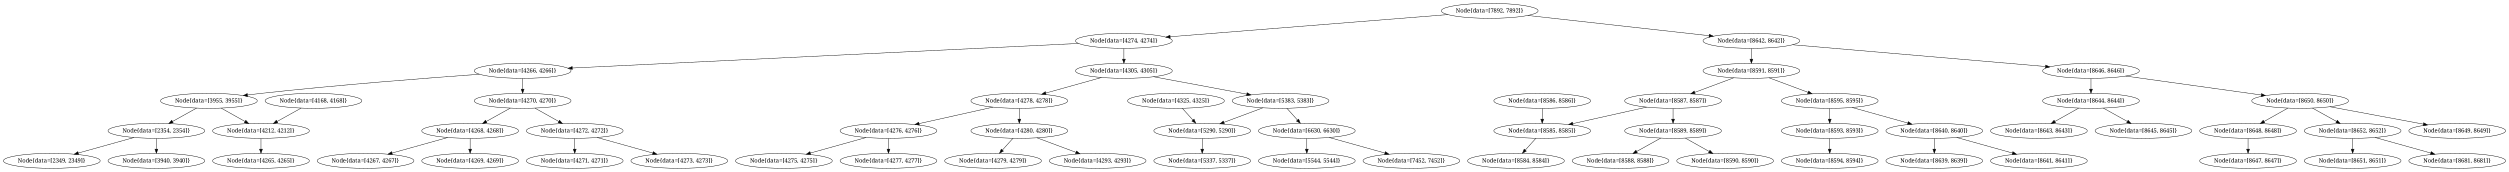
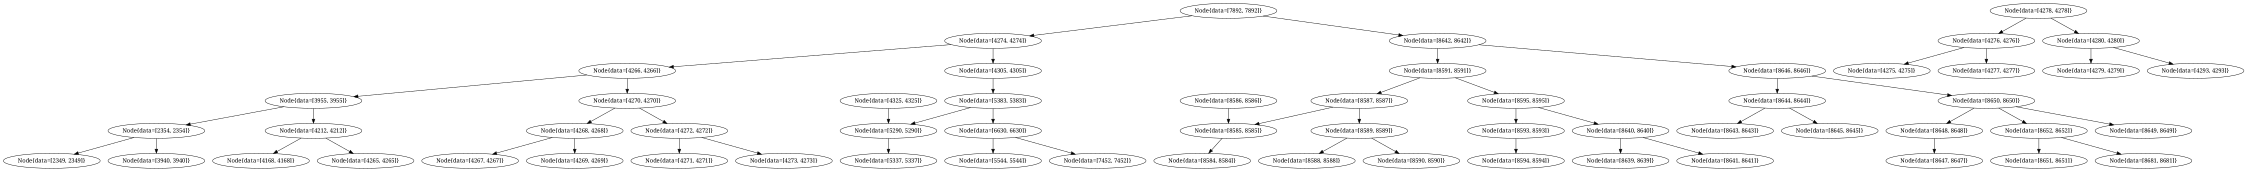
(1074, 85) -> none
(289, 115) -> (289, 145)
